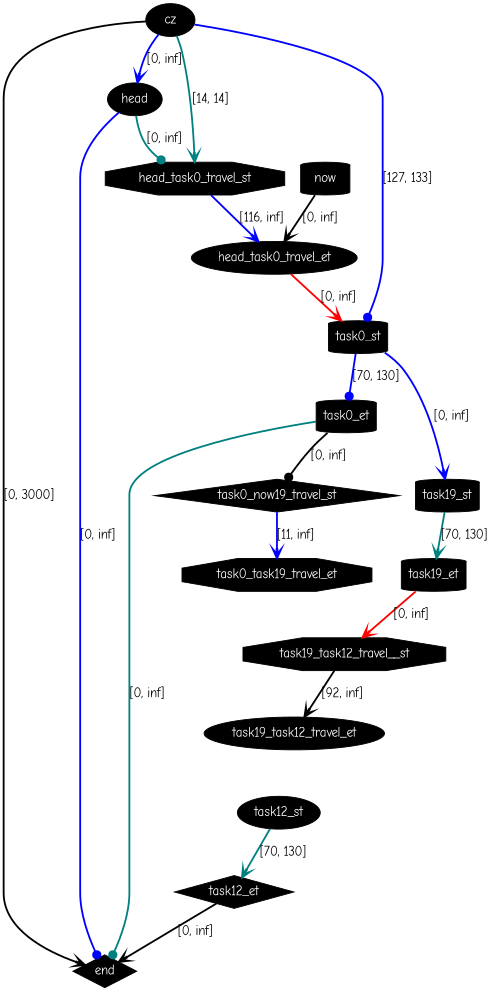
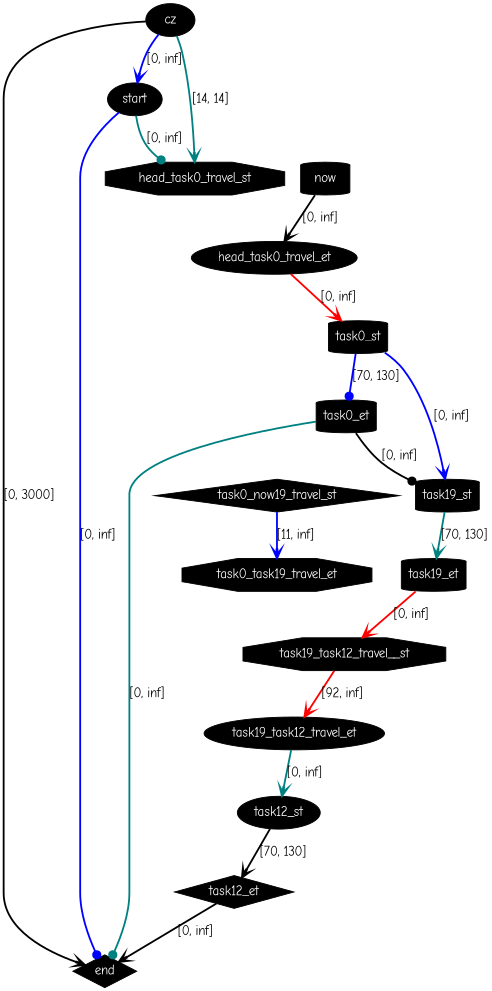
(135, 99) -> (135, 99)
(383, 102) -> none
(231, 215) -> none
(308, 452) -> (379, 460)
(322, 690) -> (322, 690)
none -> (287, 769)
(258, 849) -> (258, 849)
